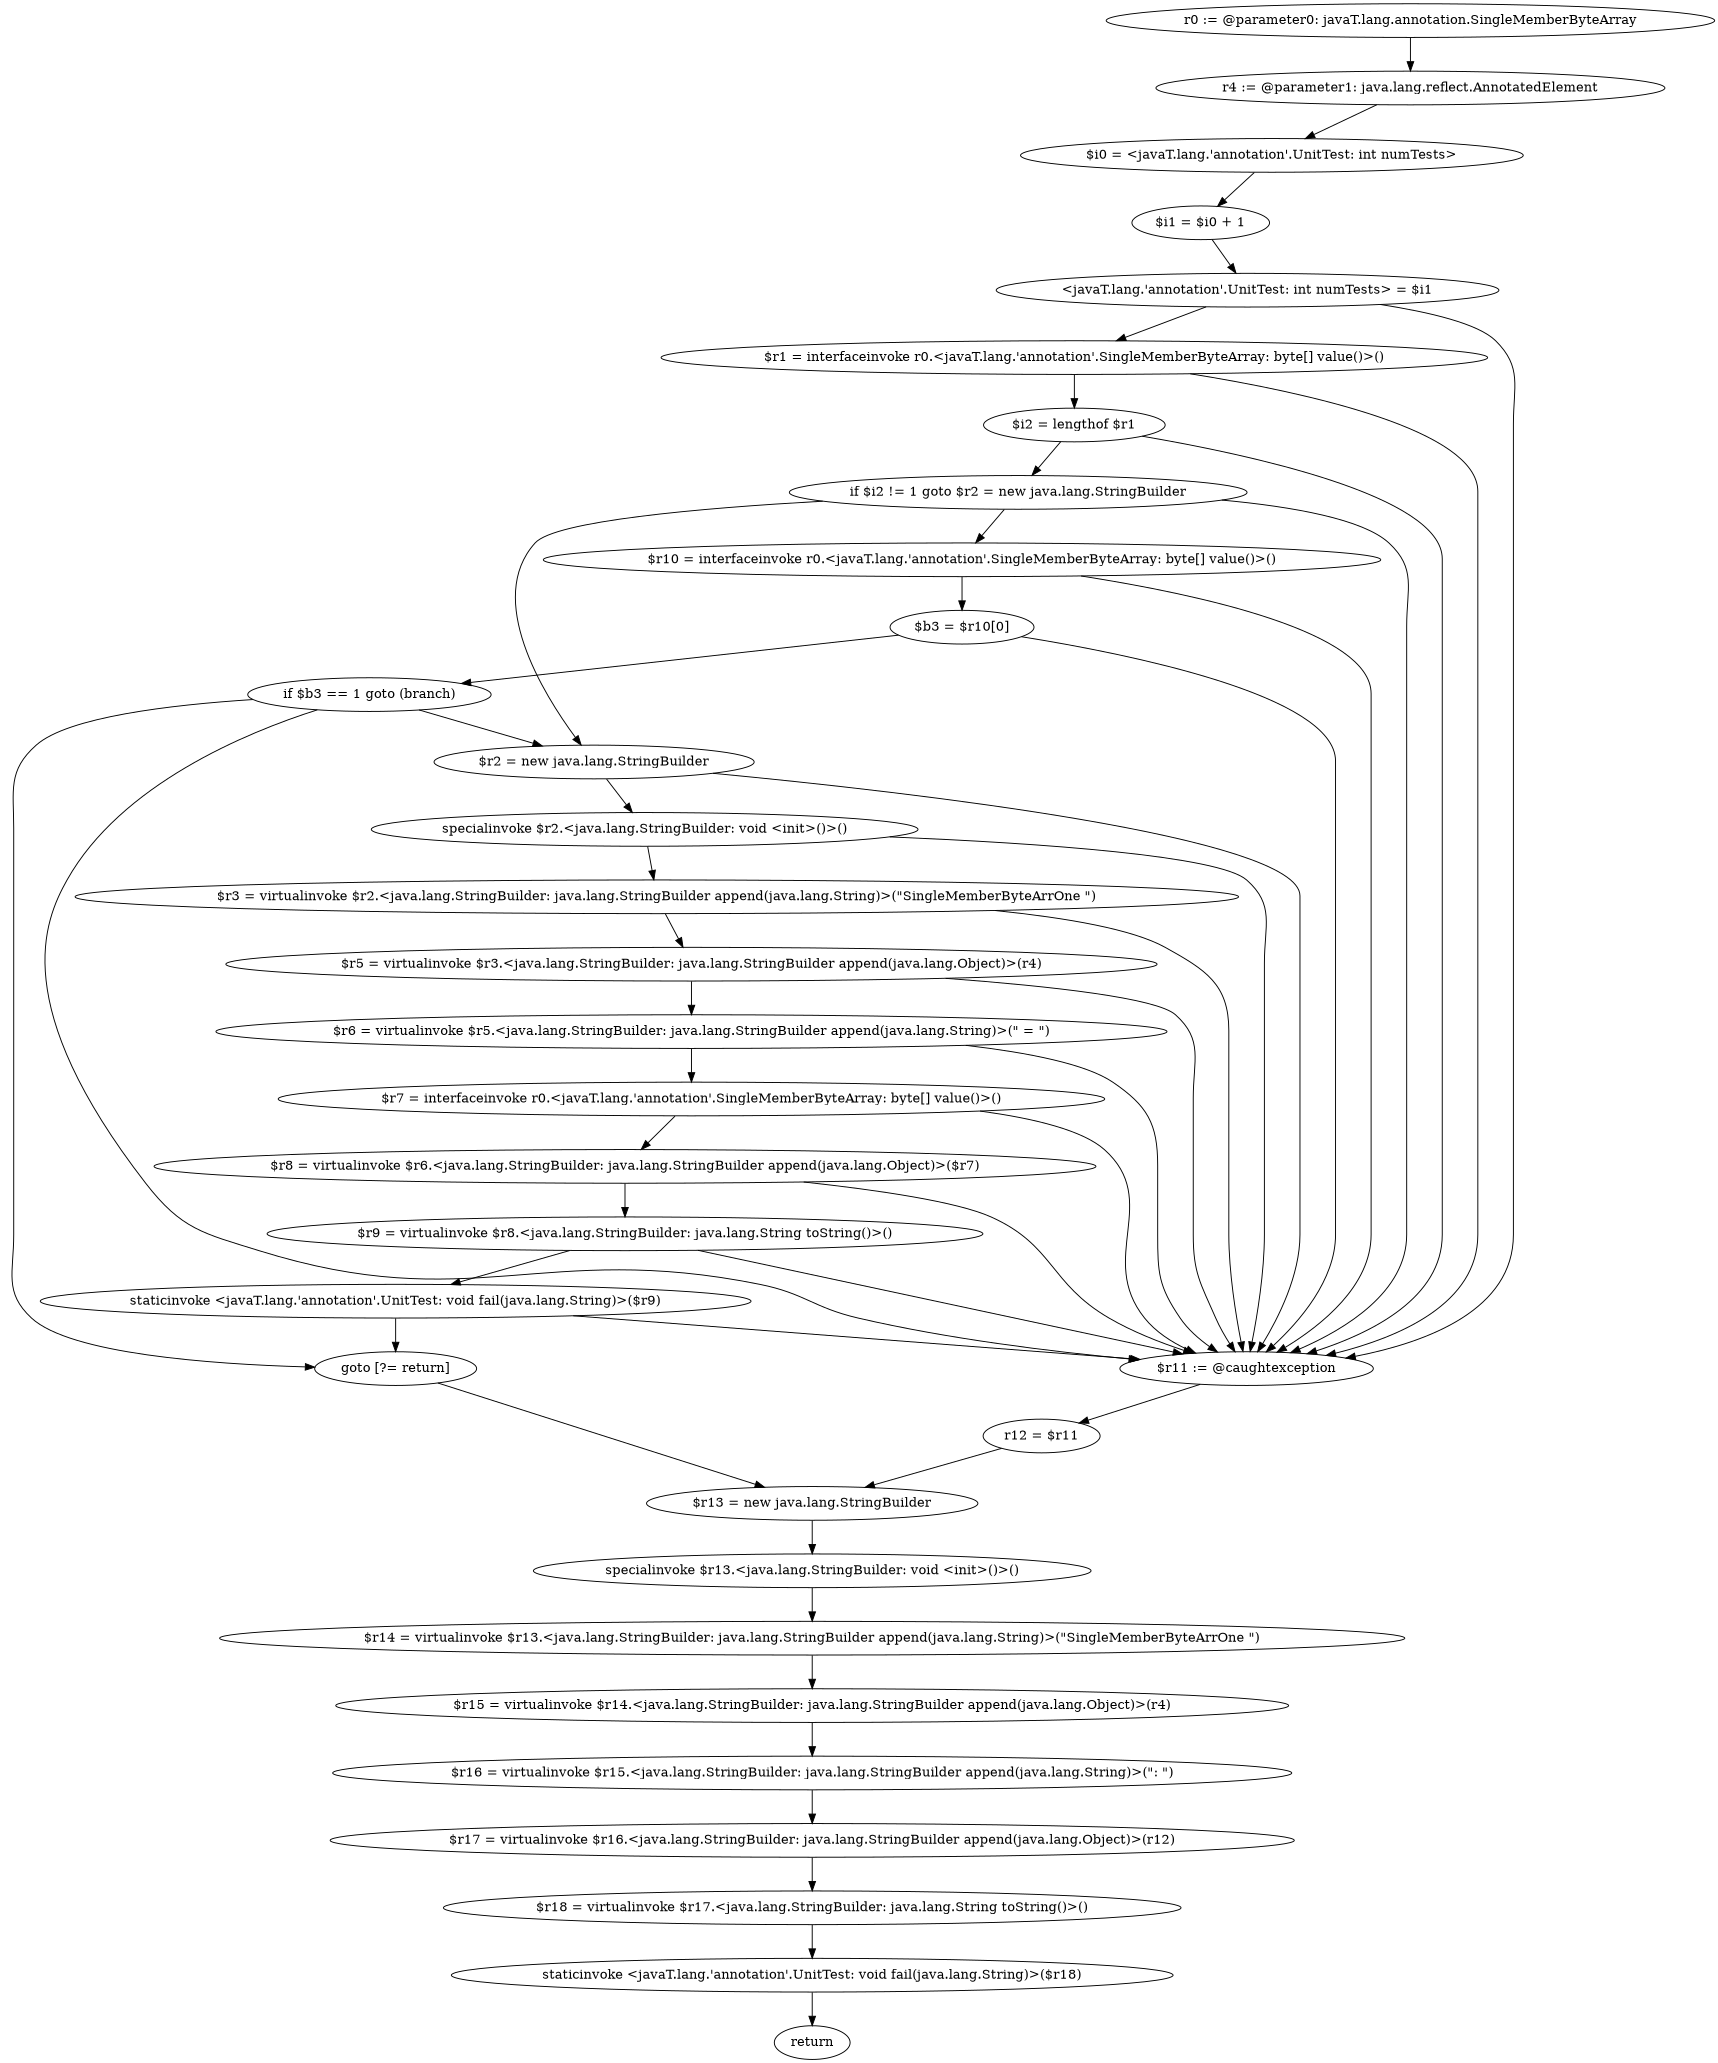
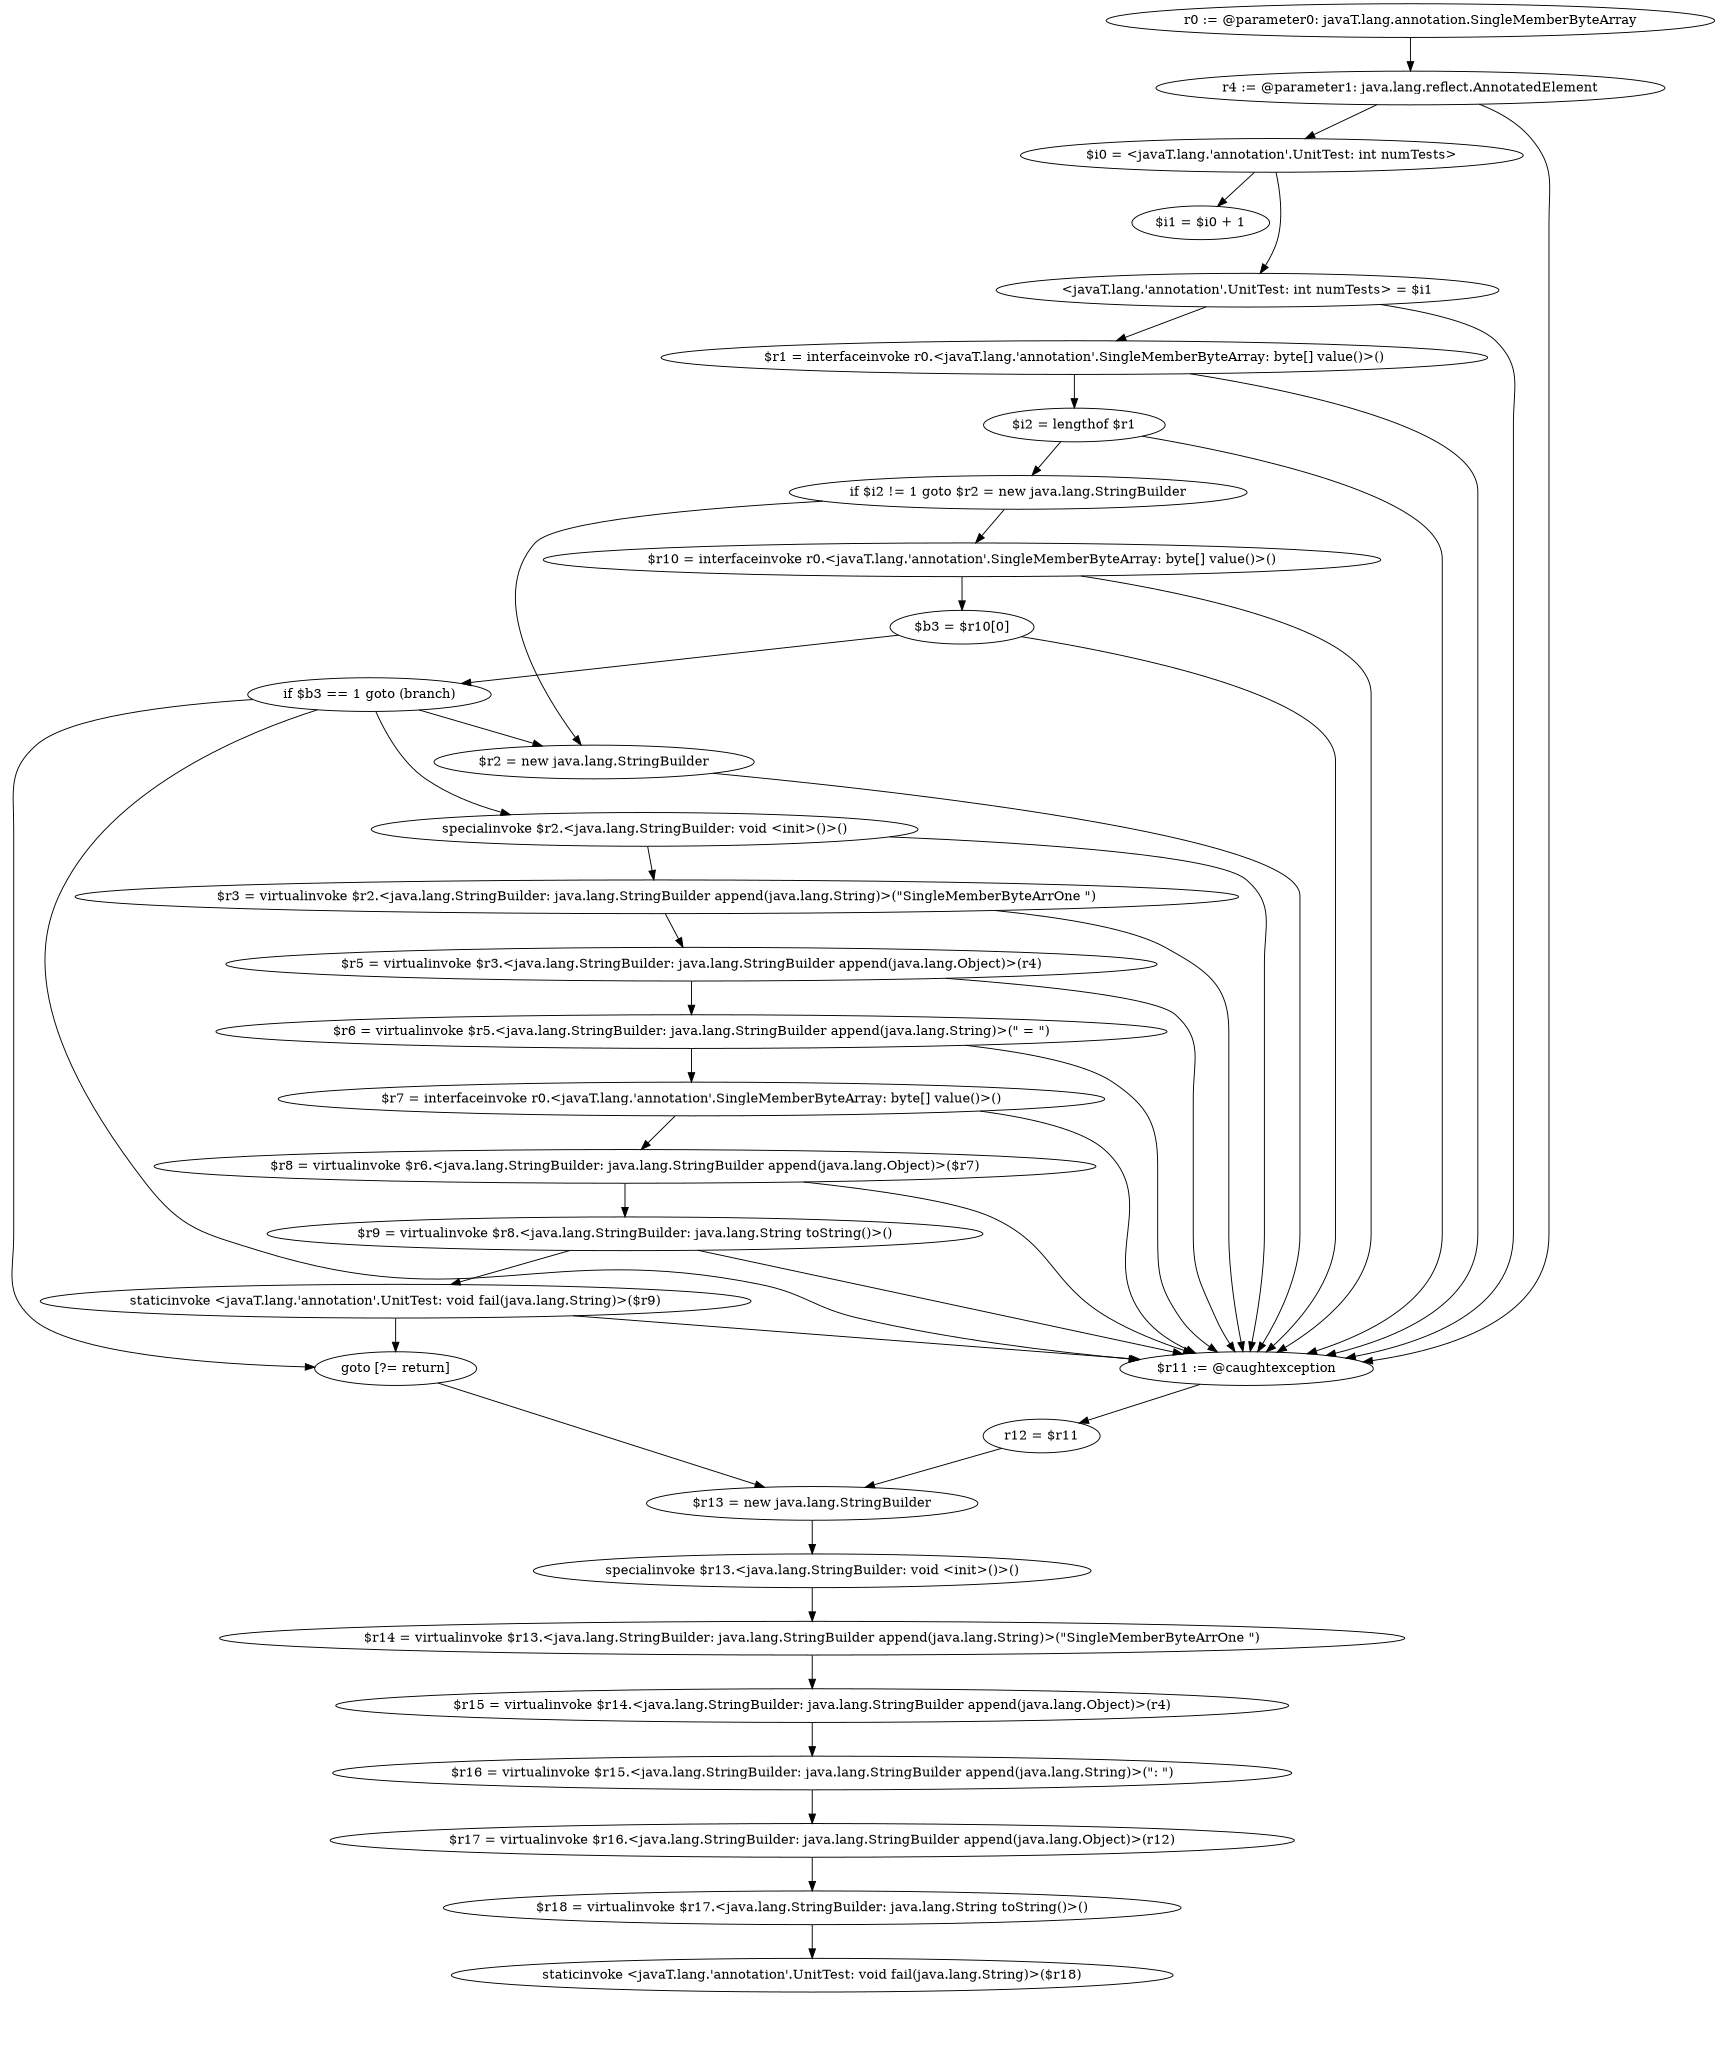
(1221, 252) -> (1281, 220)
(617, 792) -> (425, 778)
(1407, 881) -> (1549, 771)
(812, 2043) -> none
